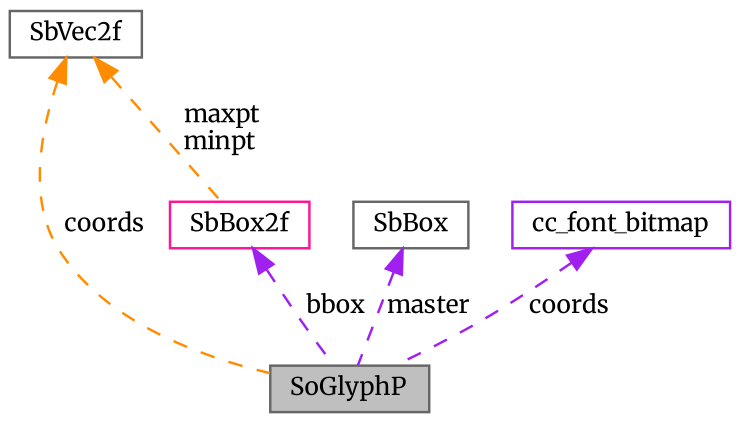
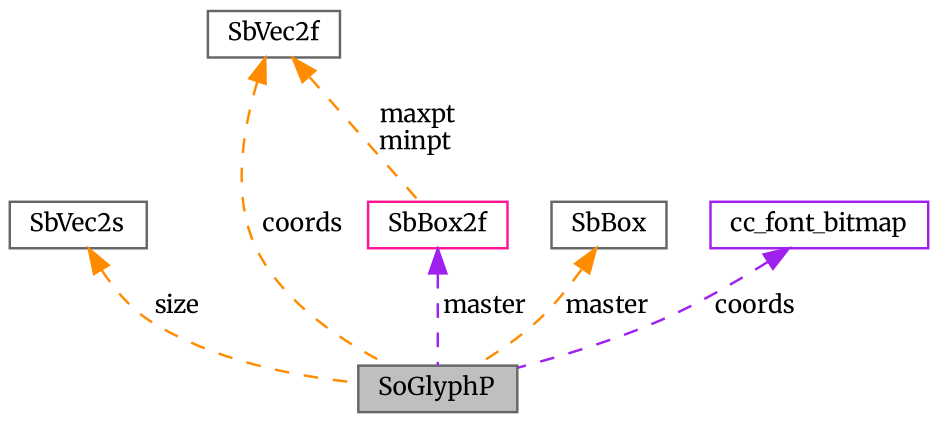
none -> (78, 225)
(334, 307) -> (483, 307)
(376, 319) -> (535, 324)
